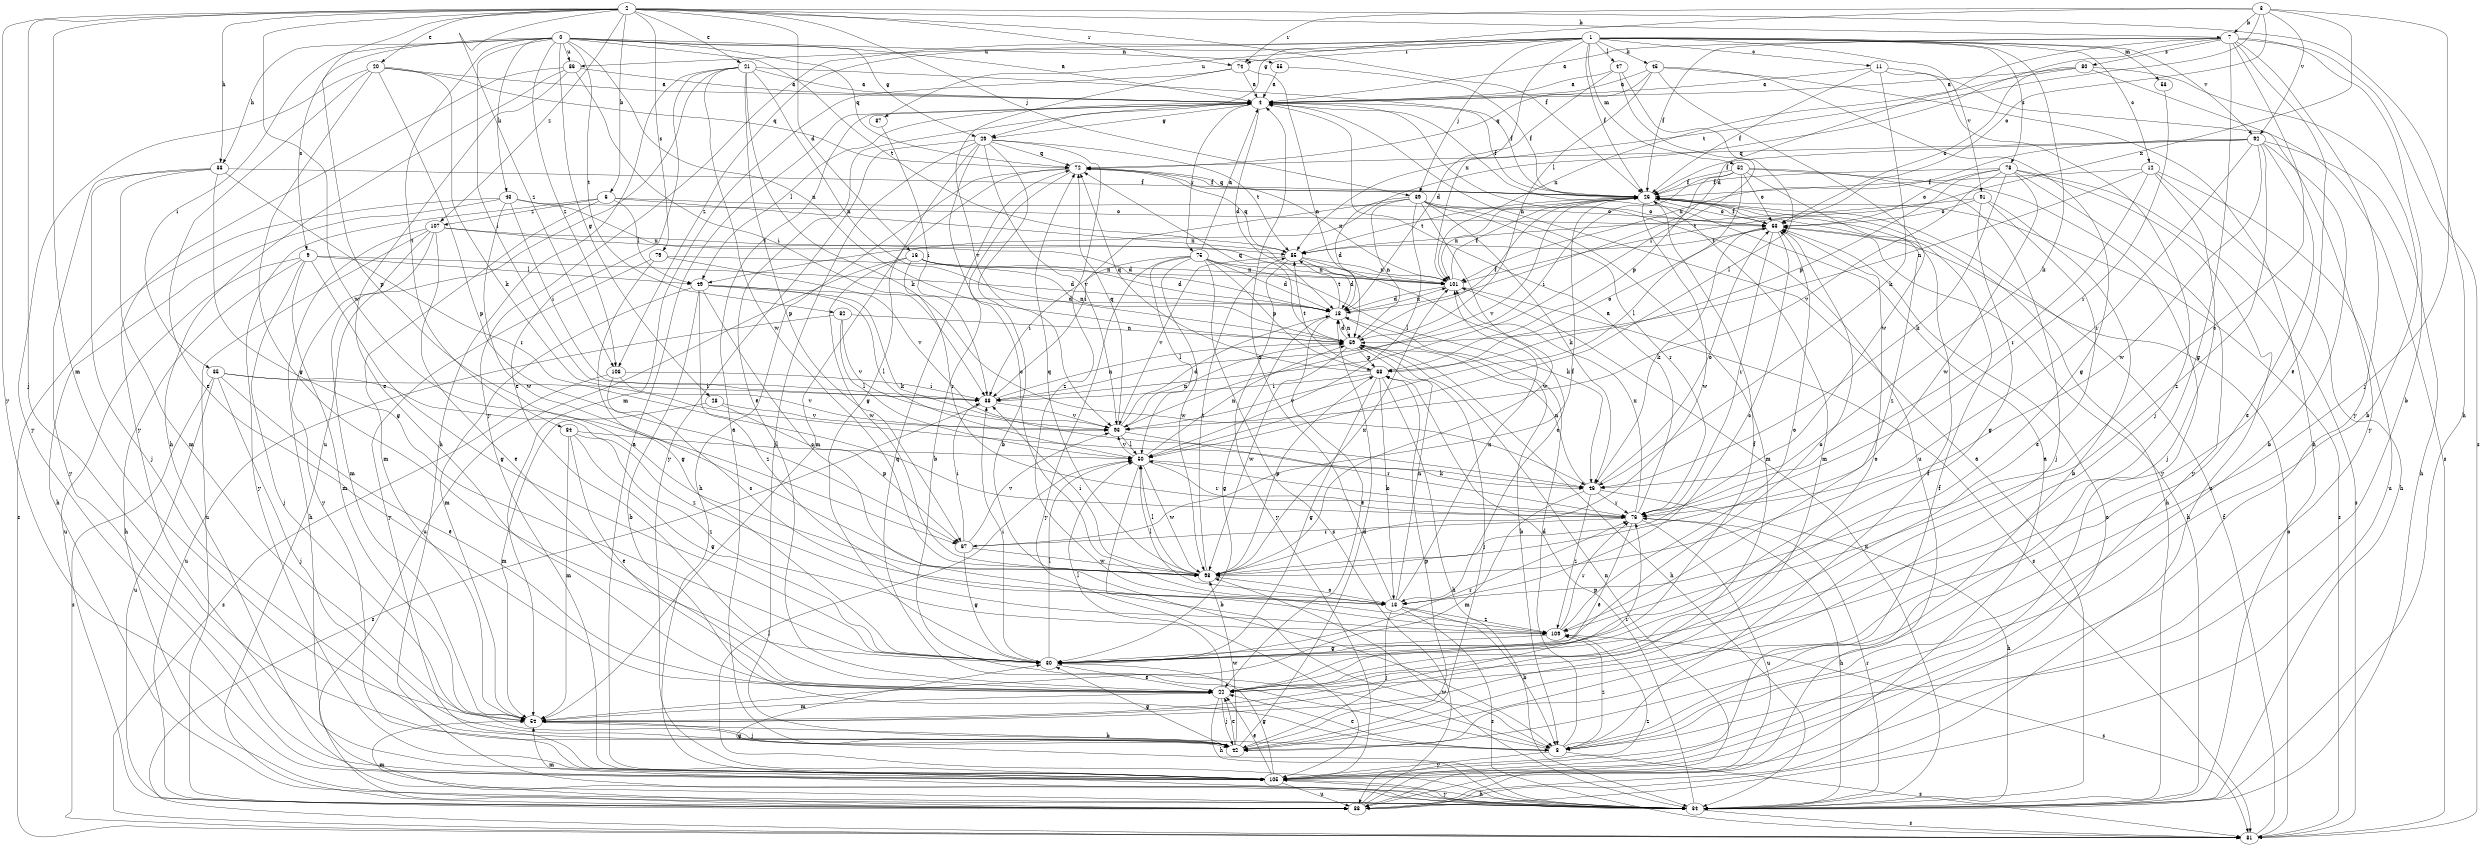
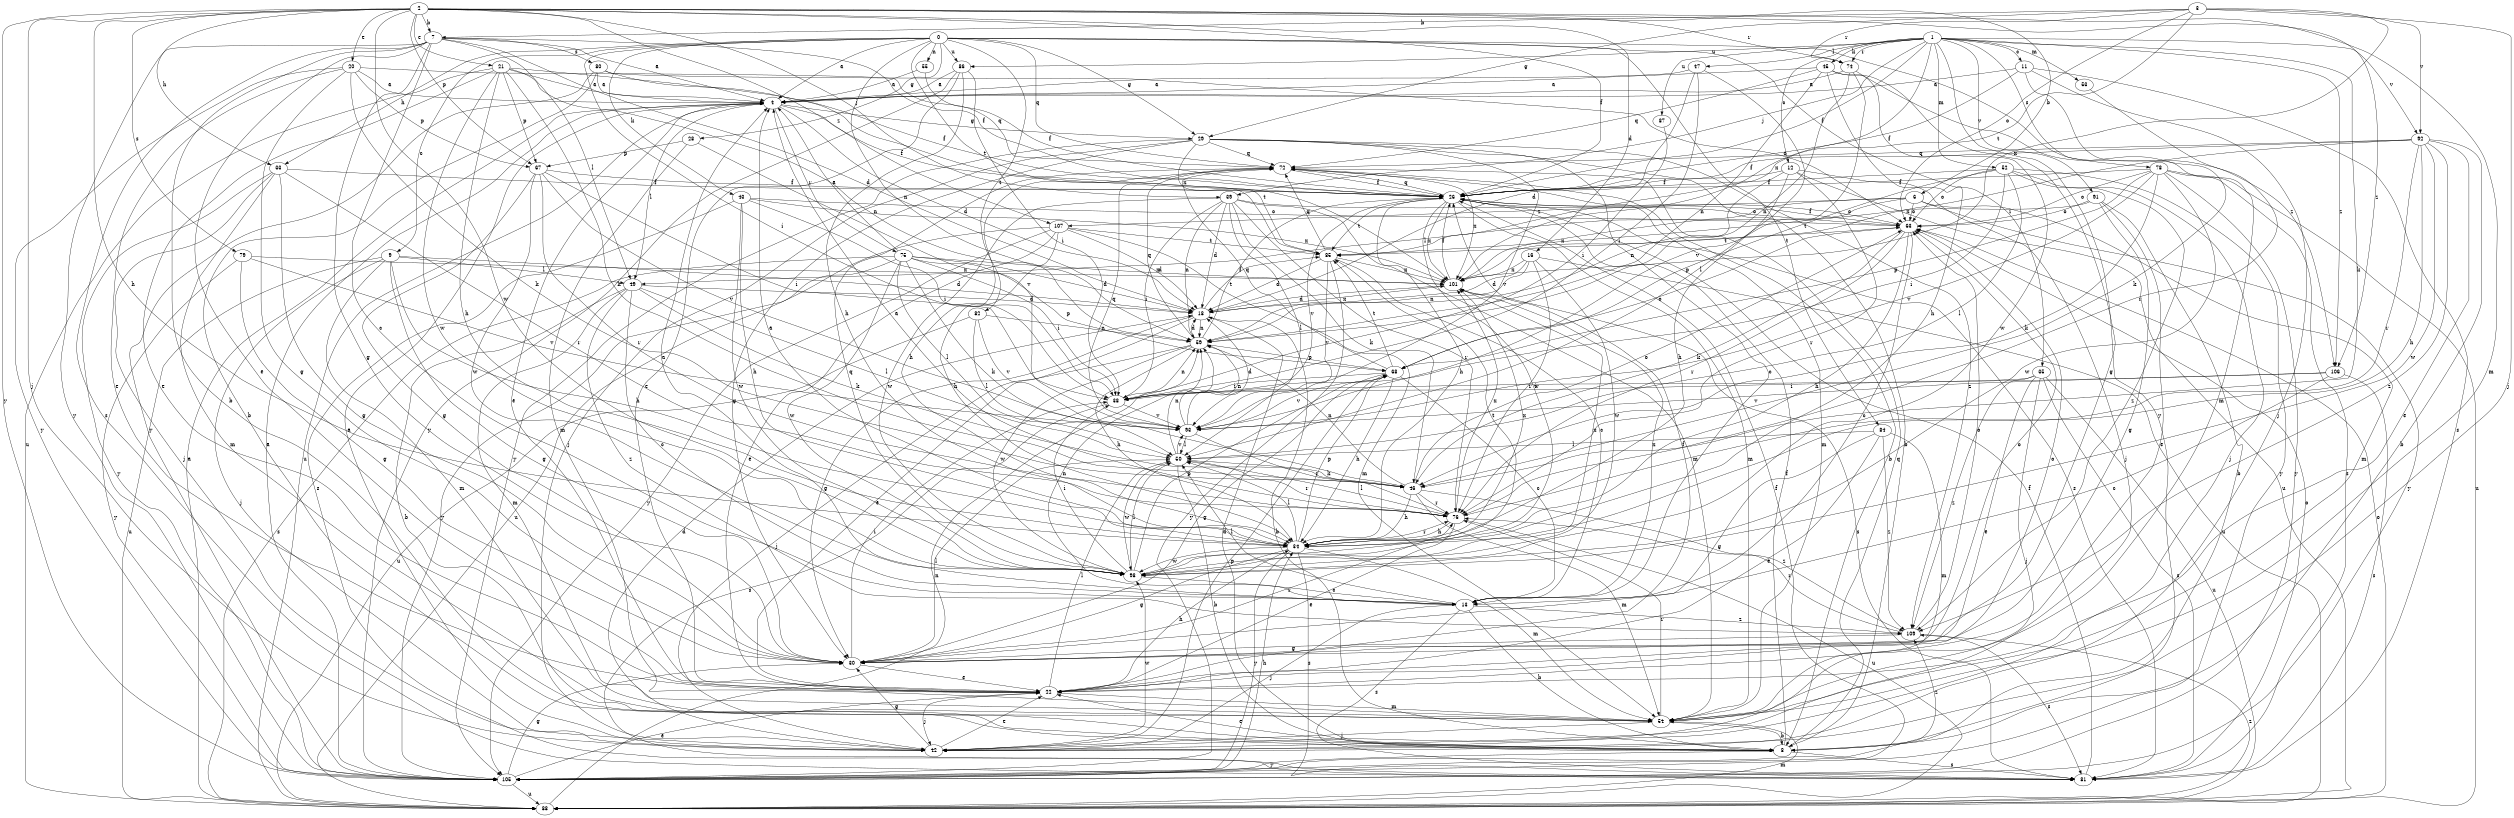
(1317, 530) -> (899, 447)
